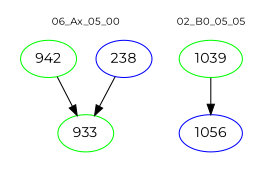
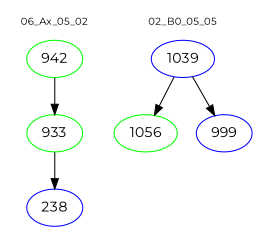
(86, 22) -> (55, 22)
(211, 59) -> (183, 59)
(107, 91) -> (55, 165)
(211, 133) -> (146, 133)
none -> (224, 133)
